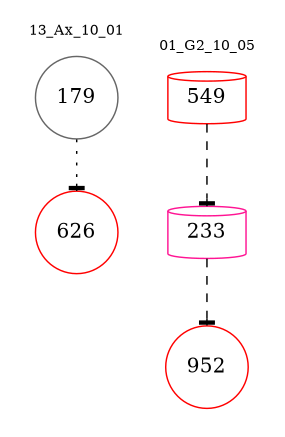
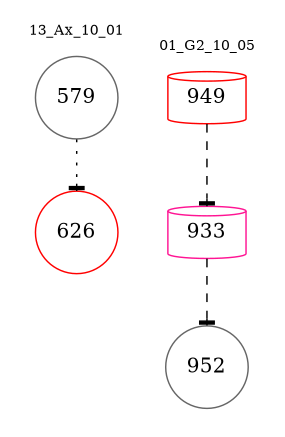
(77, 98) -> (77, 98)
(207, 98) -> (207, 98)
(207, 232) -> (207, 232)
(207, 367) -> (207, 367)
